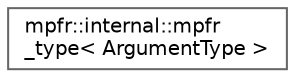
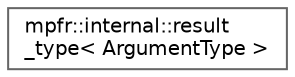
(148, 39) -> (148, 39)
